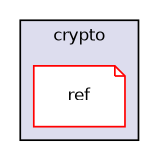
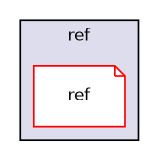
(79, 36) -> (79, 36)
